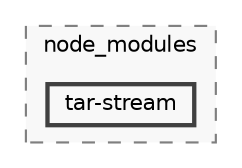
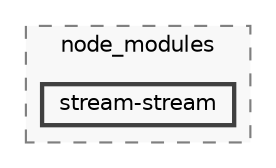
(121, 105) -> (138, 105)
